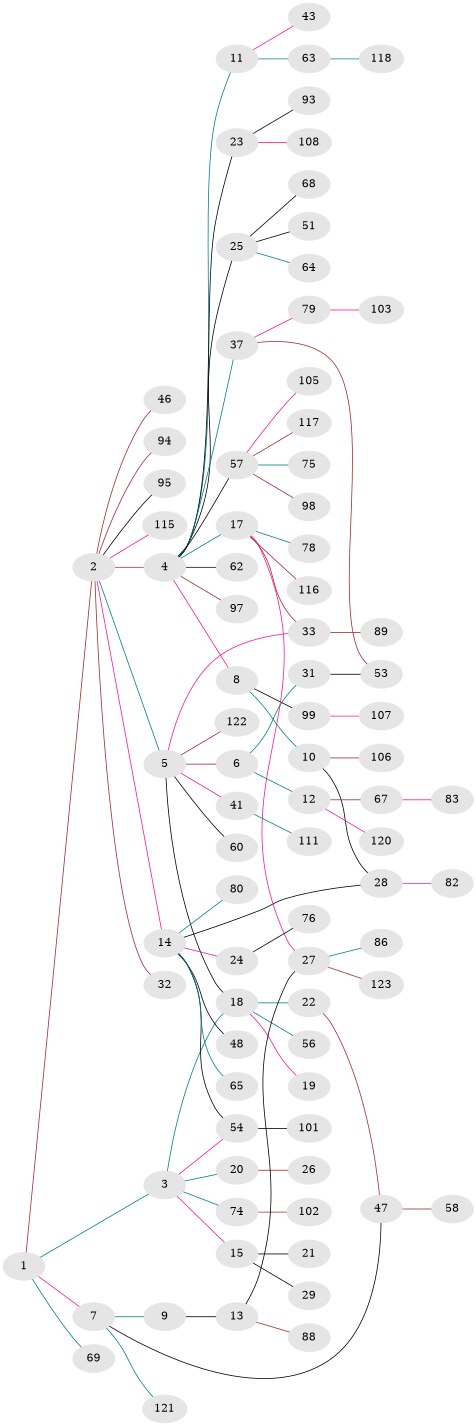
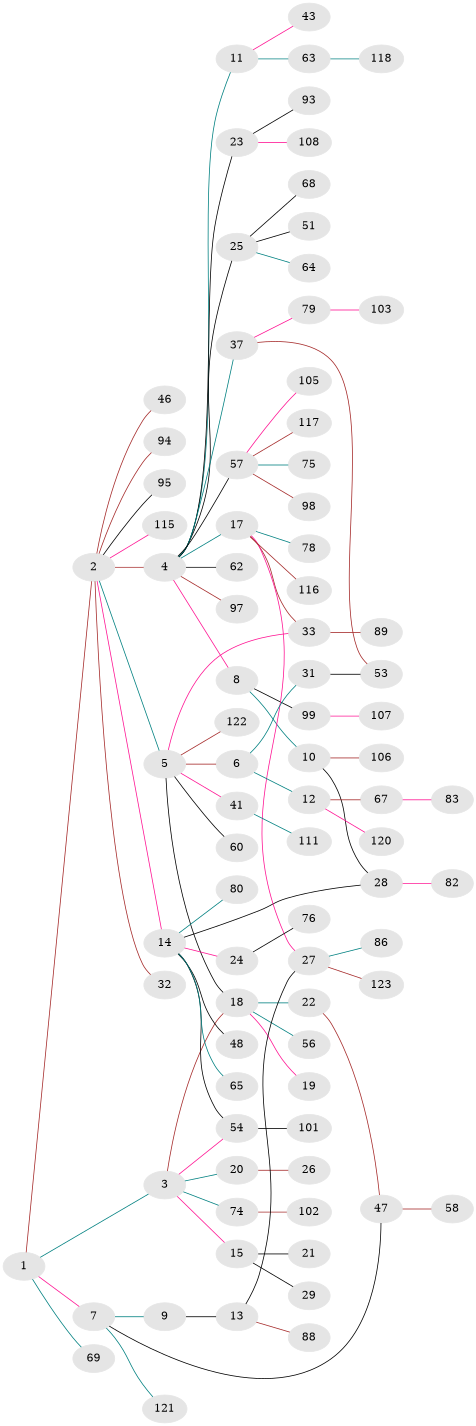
(186, 1089) -> (186, 1089)
